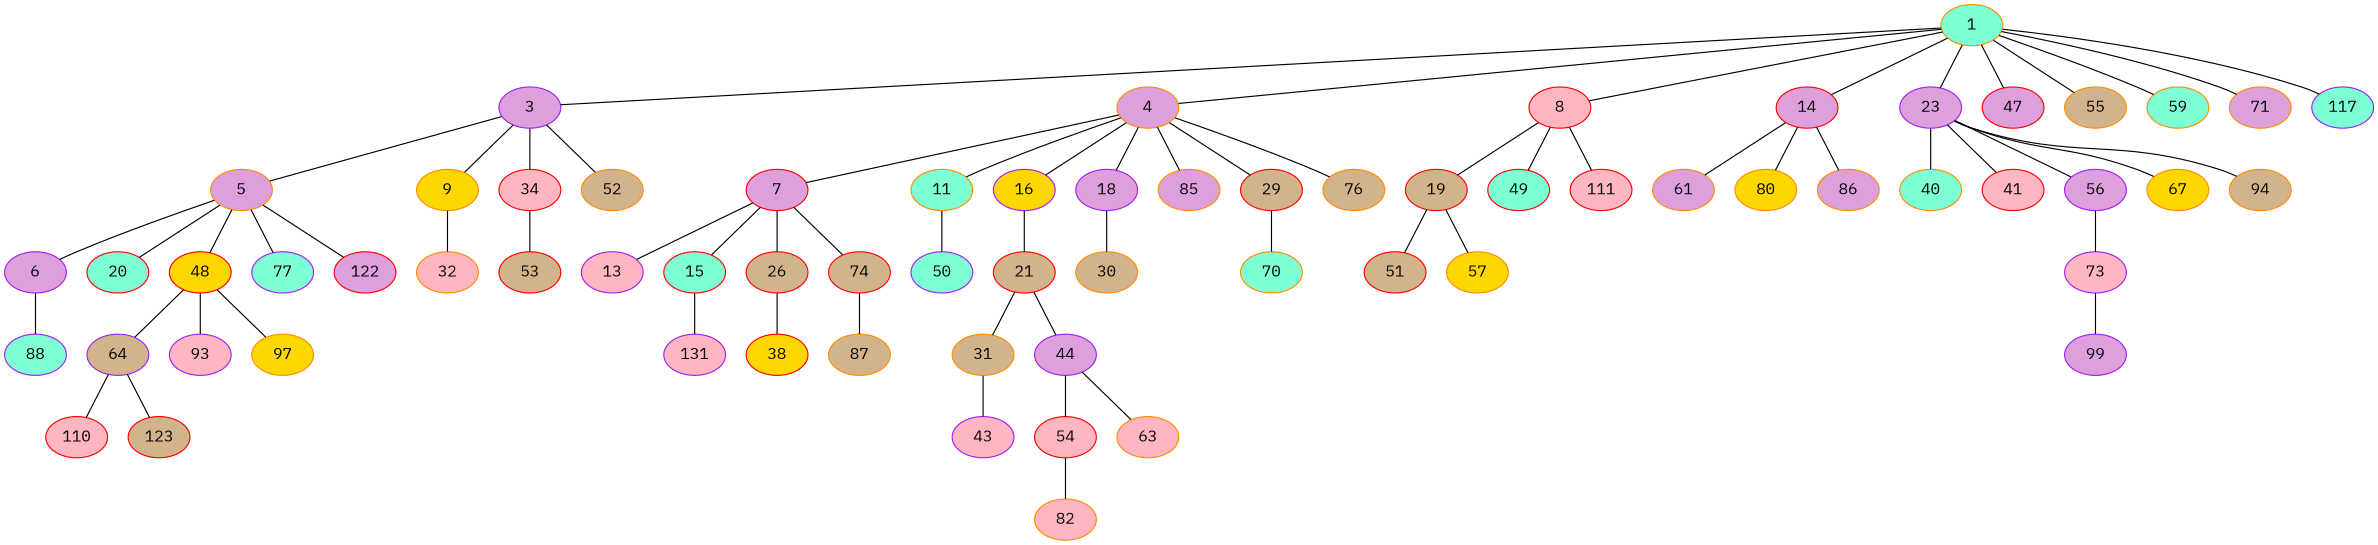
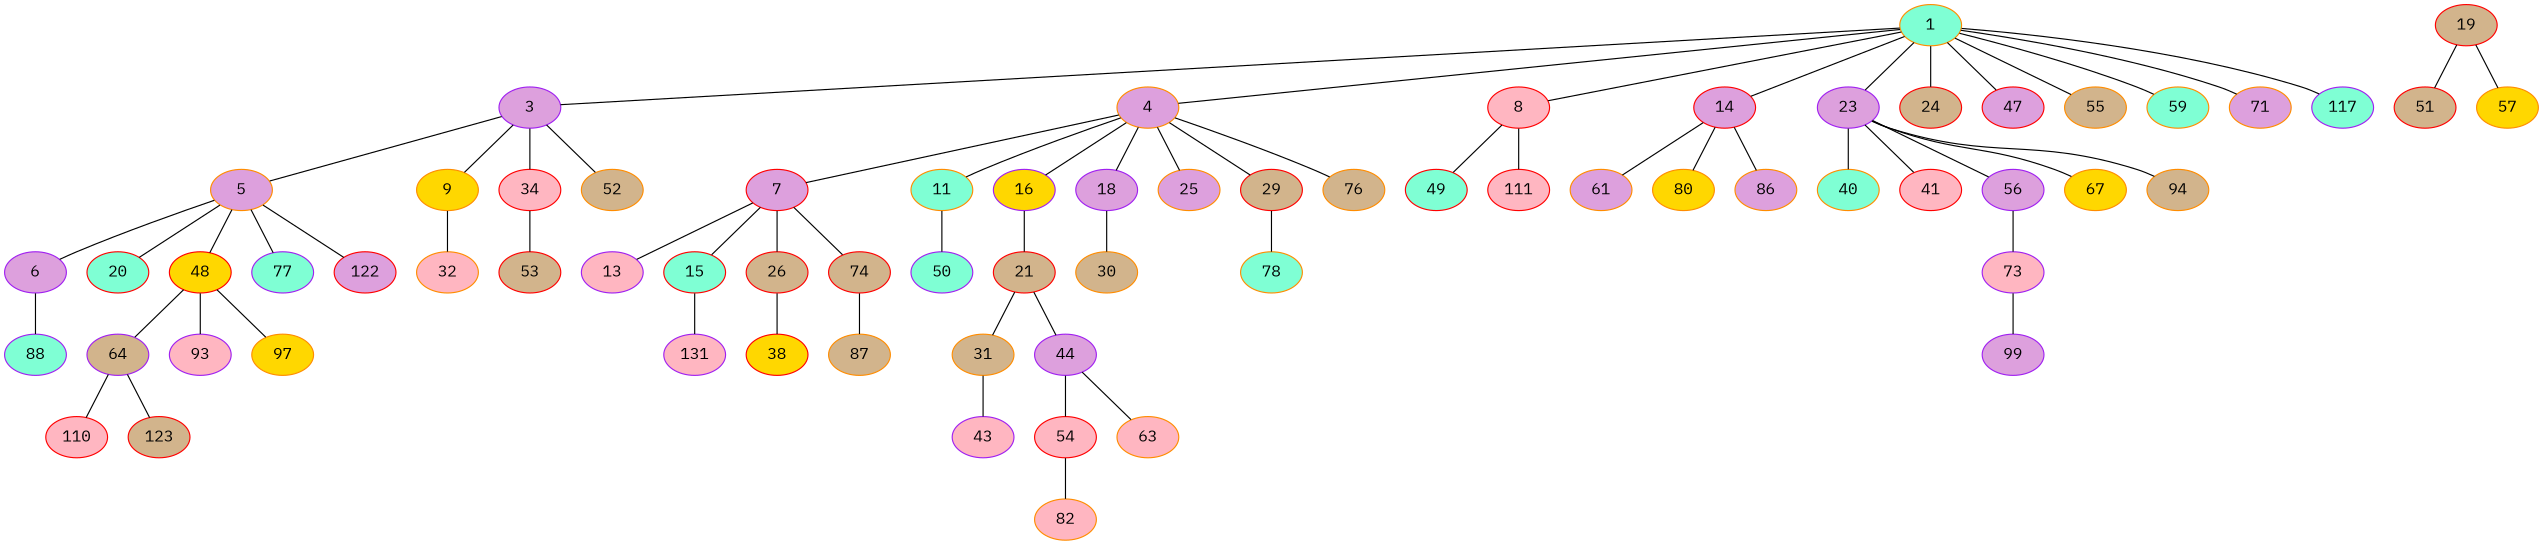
none -> (1931, 108)
(1498, 149) -> none
(1189, 190) -> (1189, 190)
(1271, 272) -> (1271, 272)
